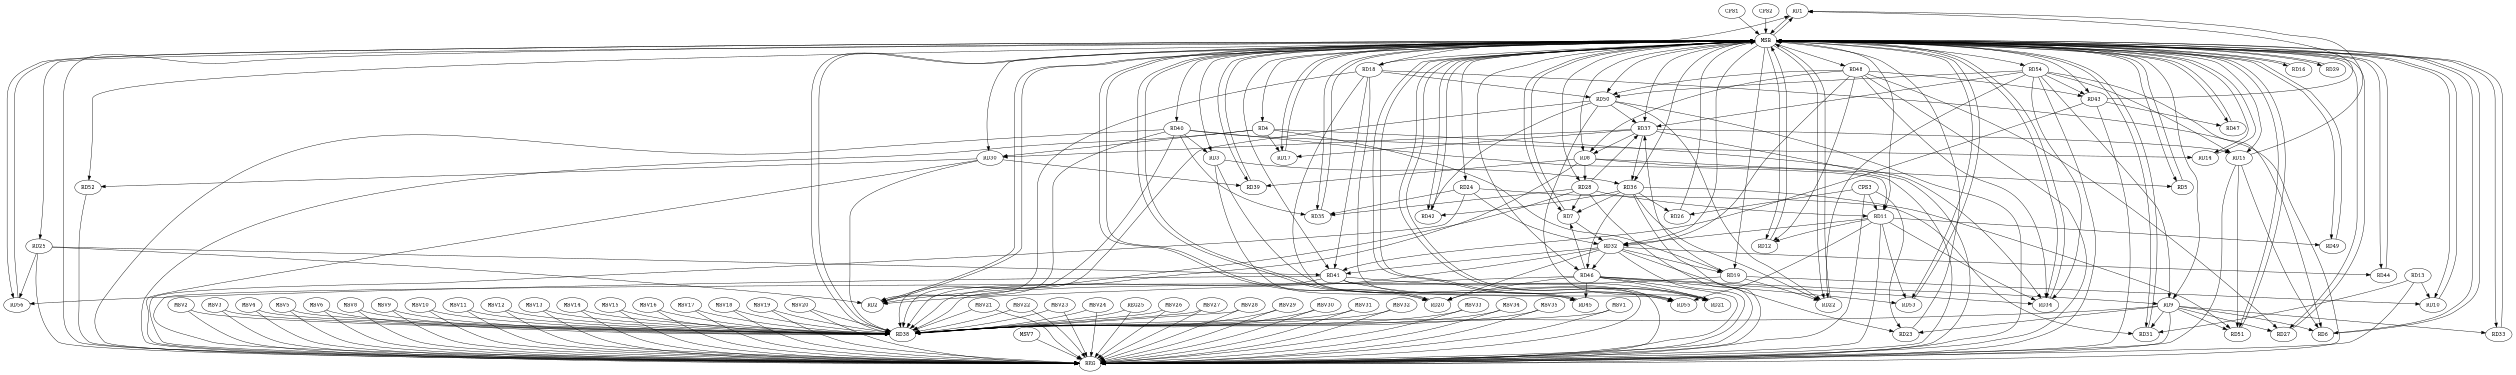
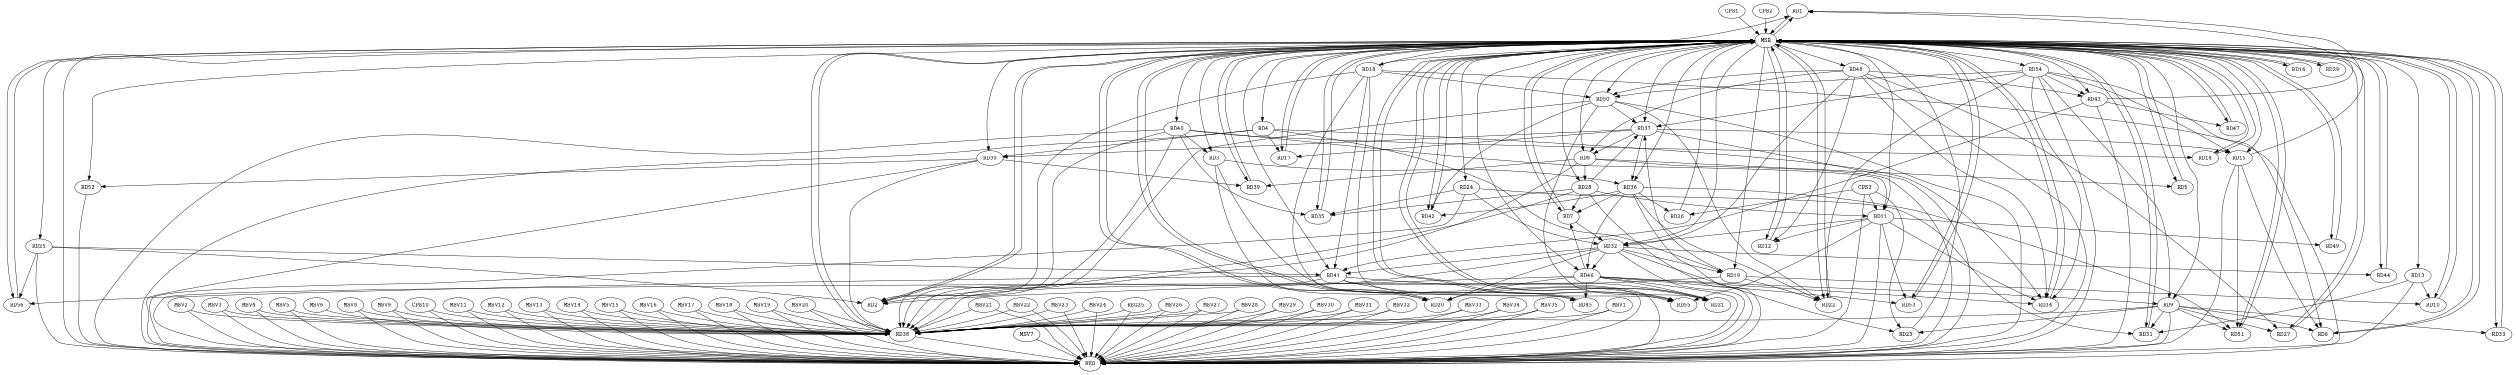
none -> (2376, 61)
(420, 305) -> (420, 305)
(695, 359) -> (995, 349)
